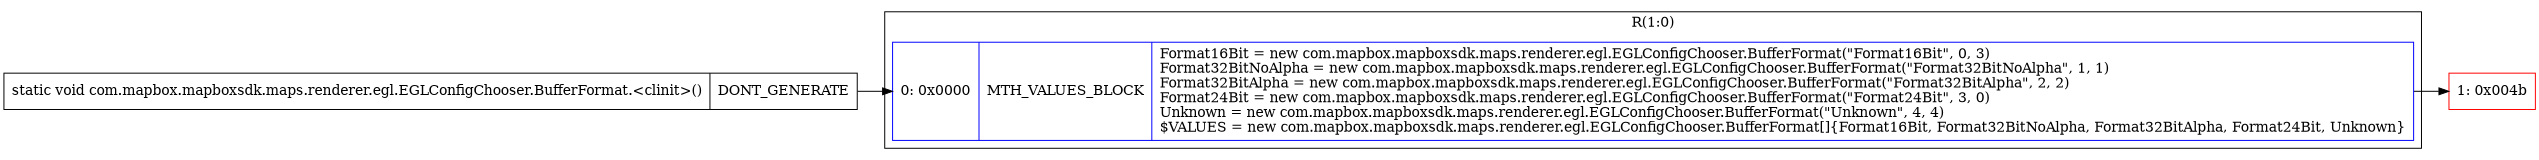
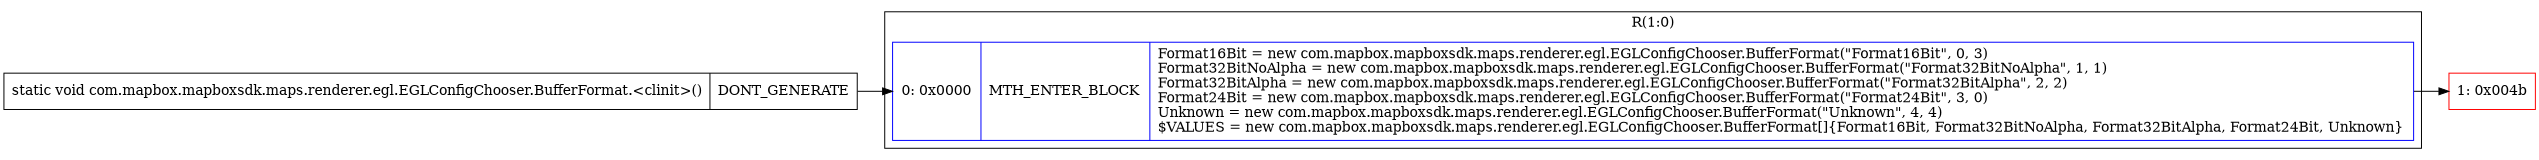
(1065, 91) -> (1064, 91)
